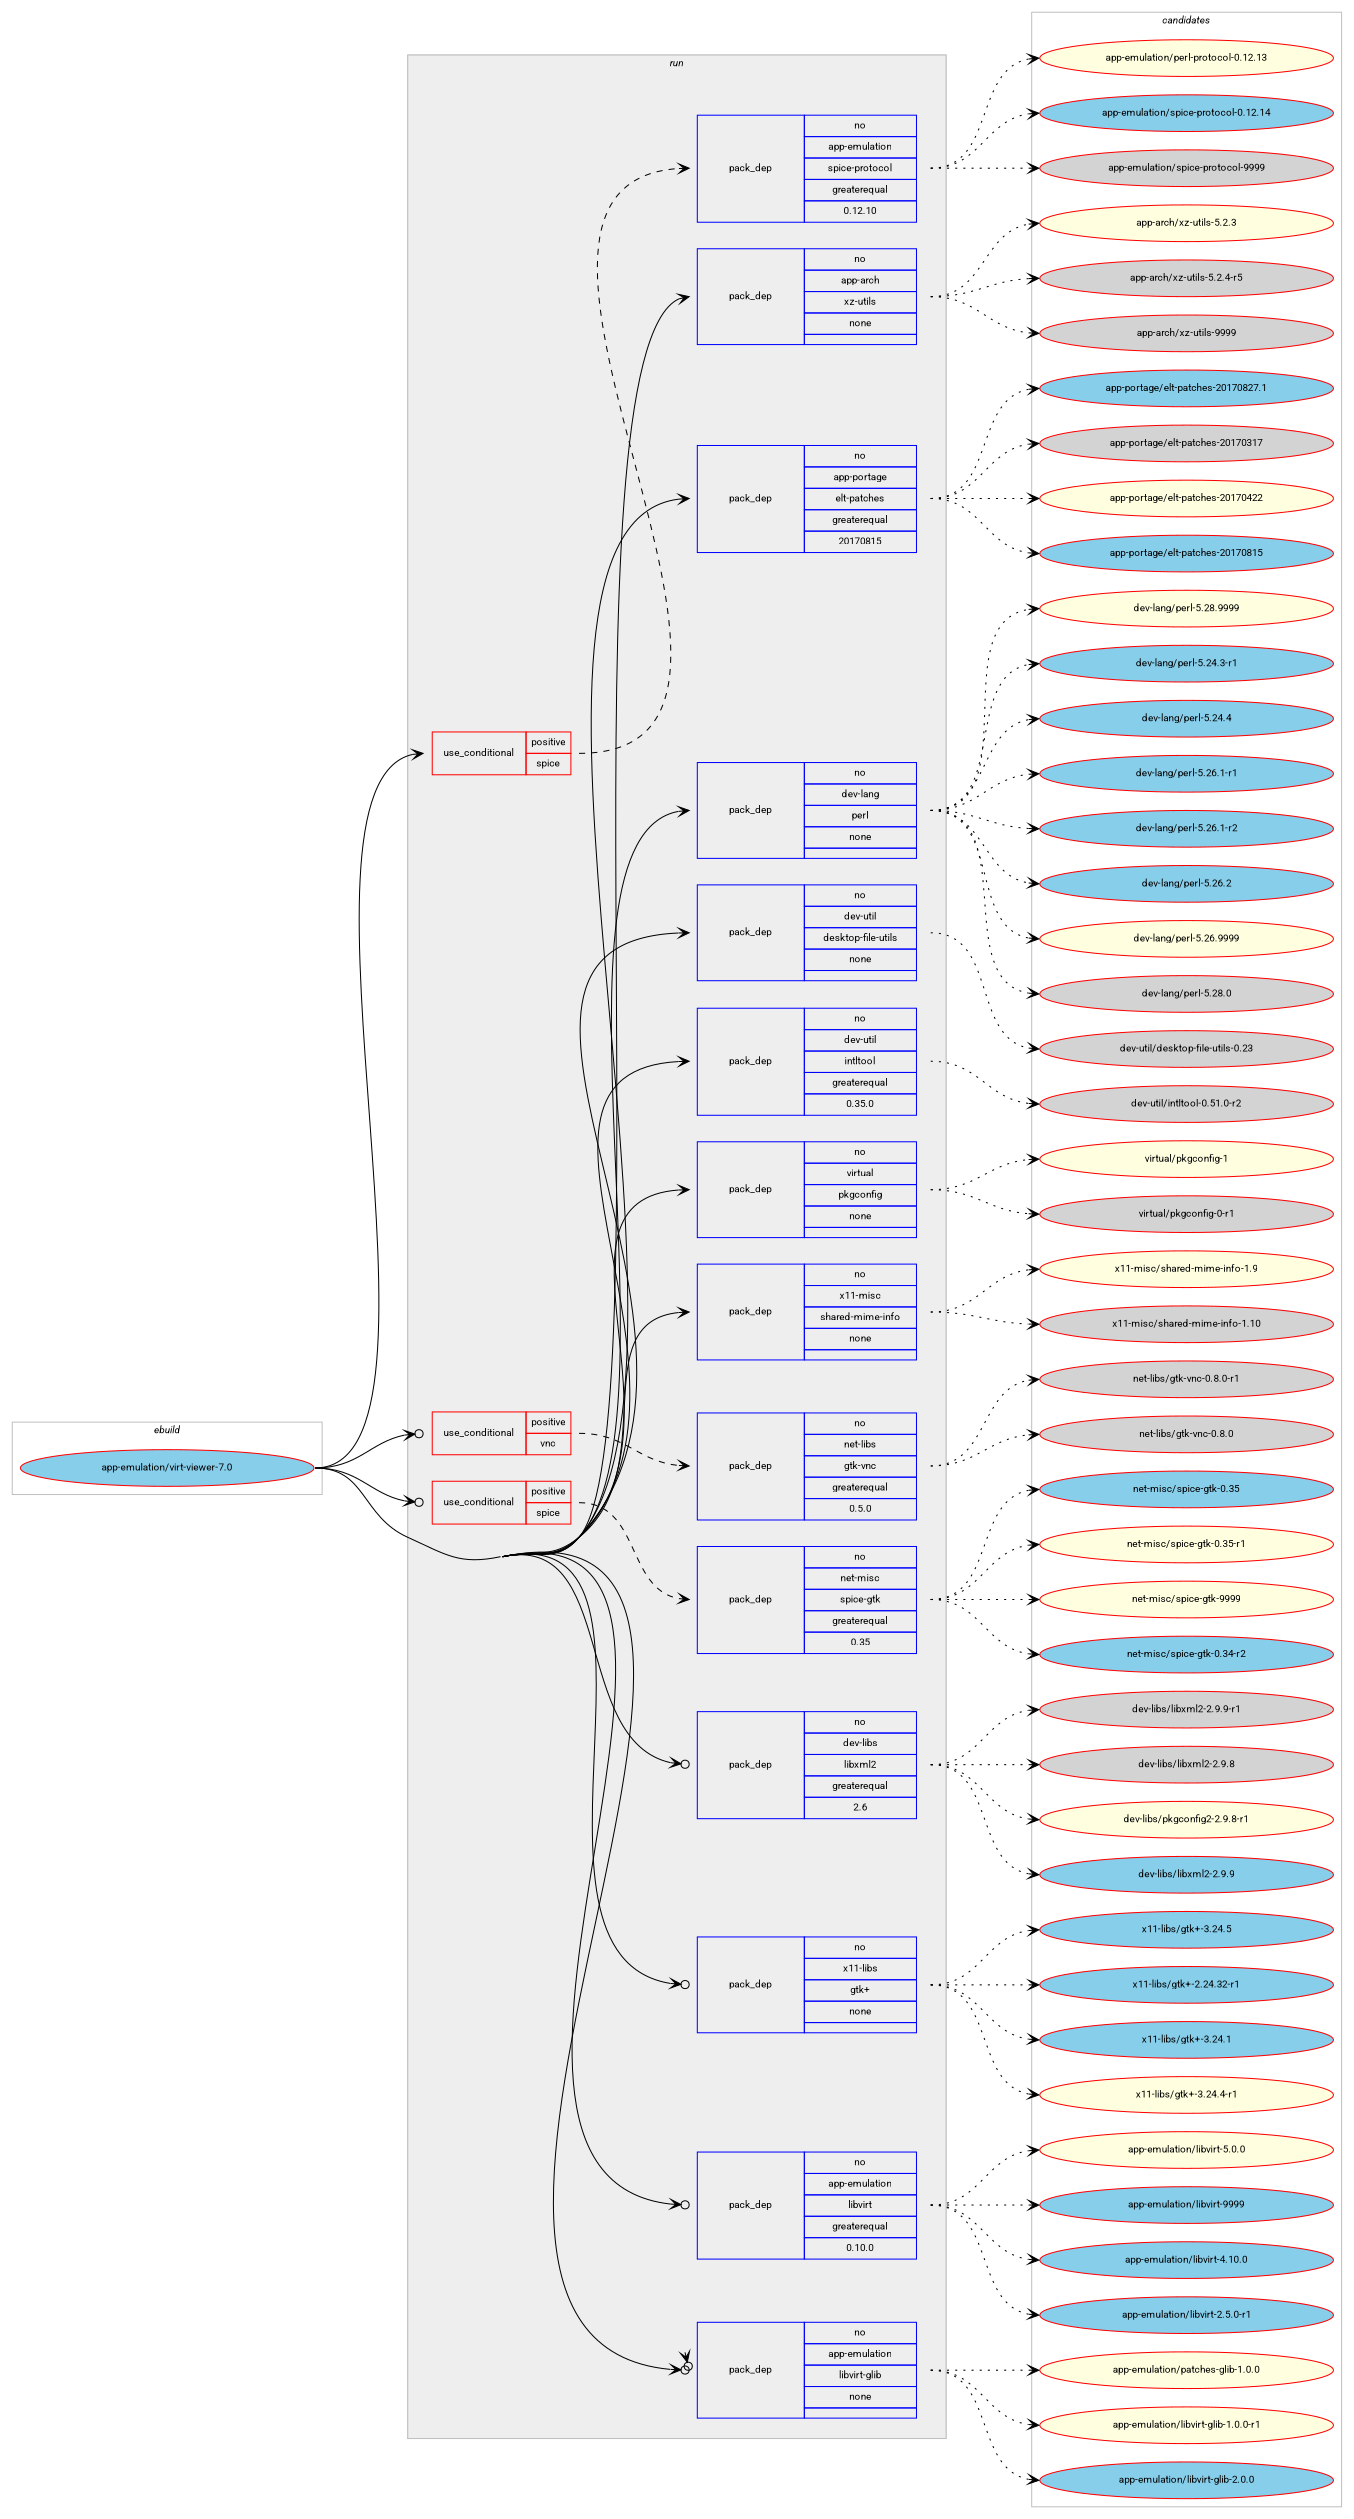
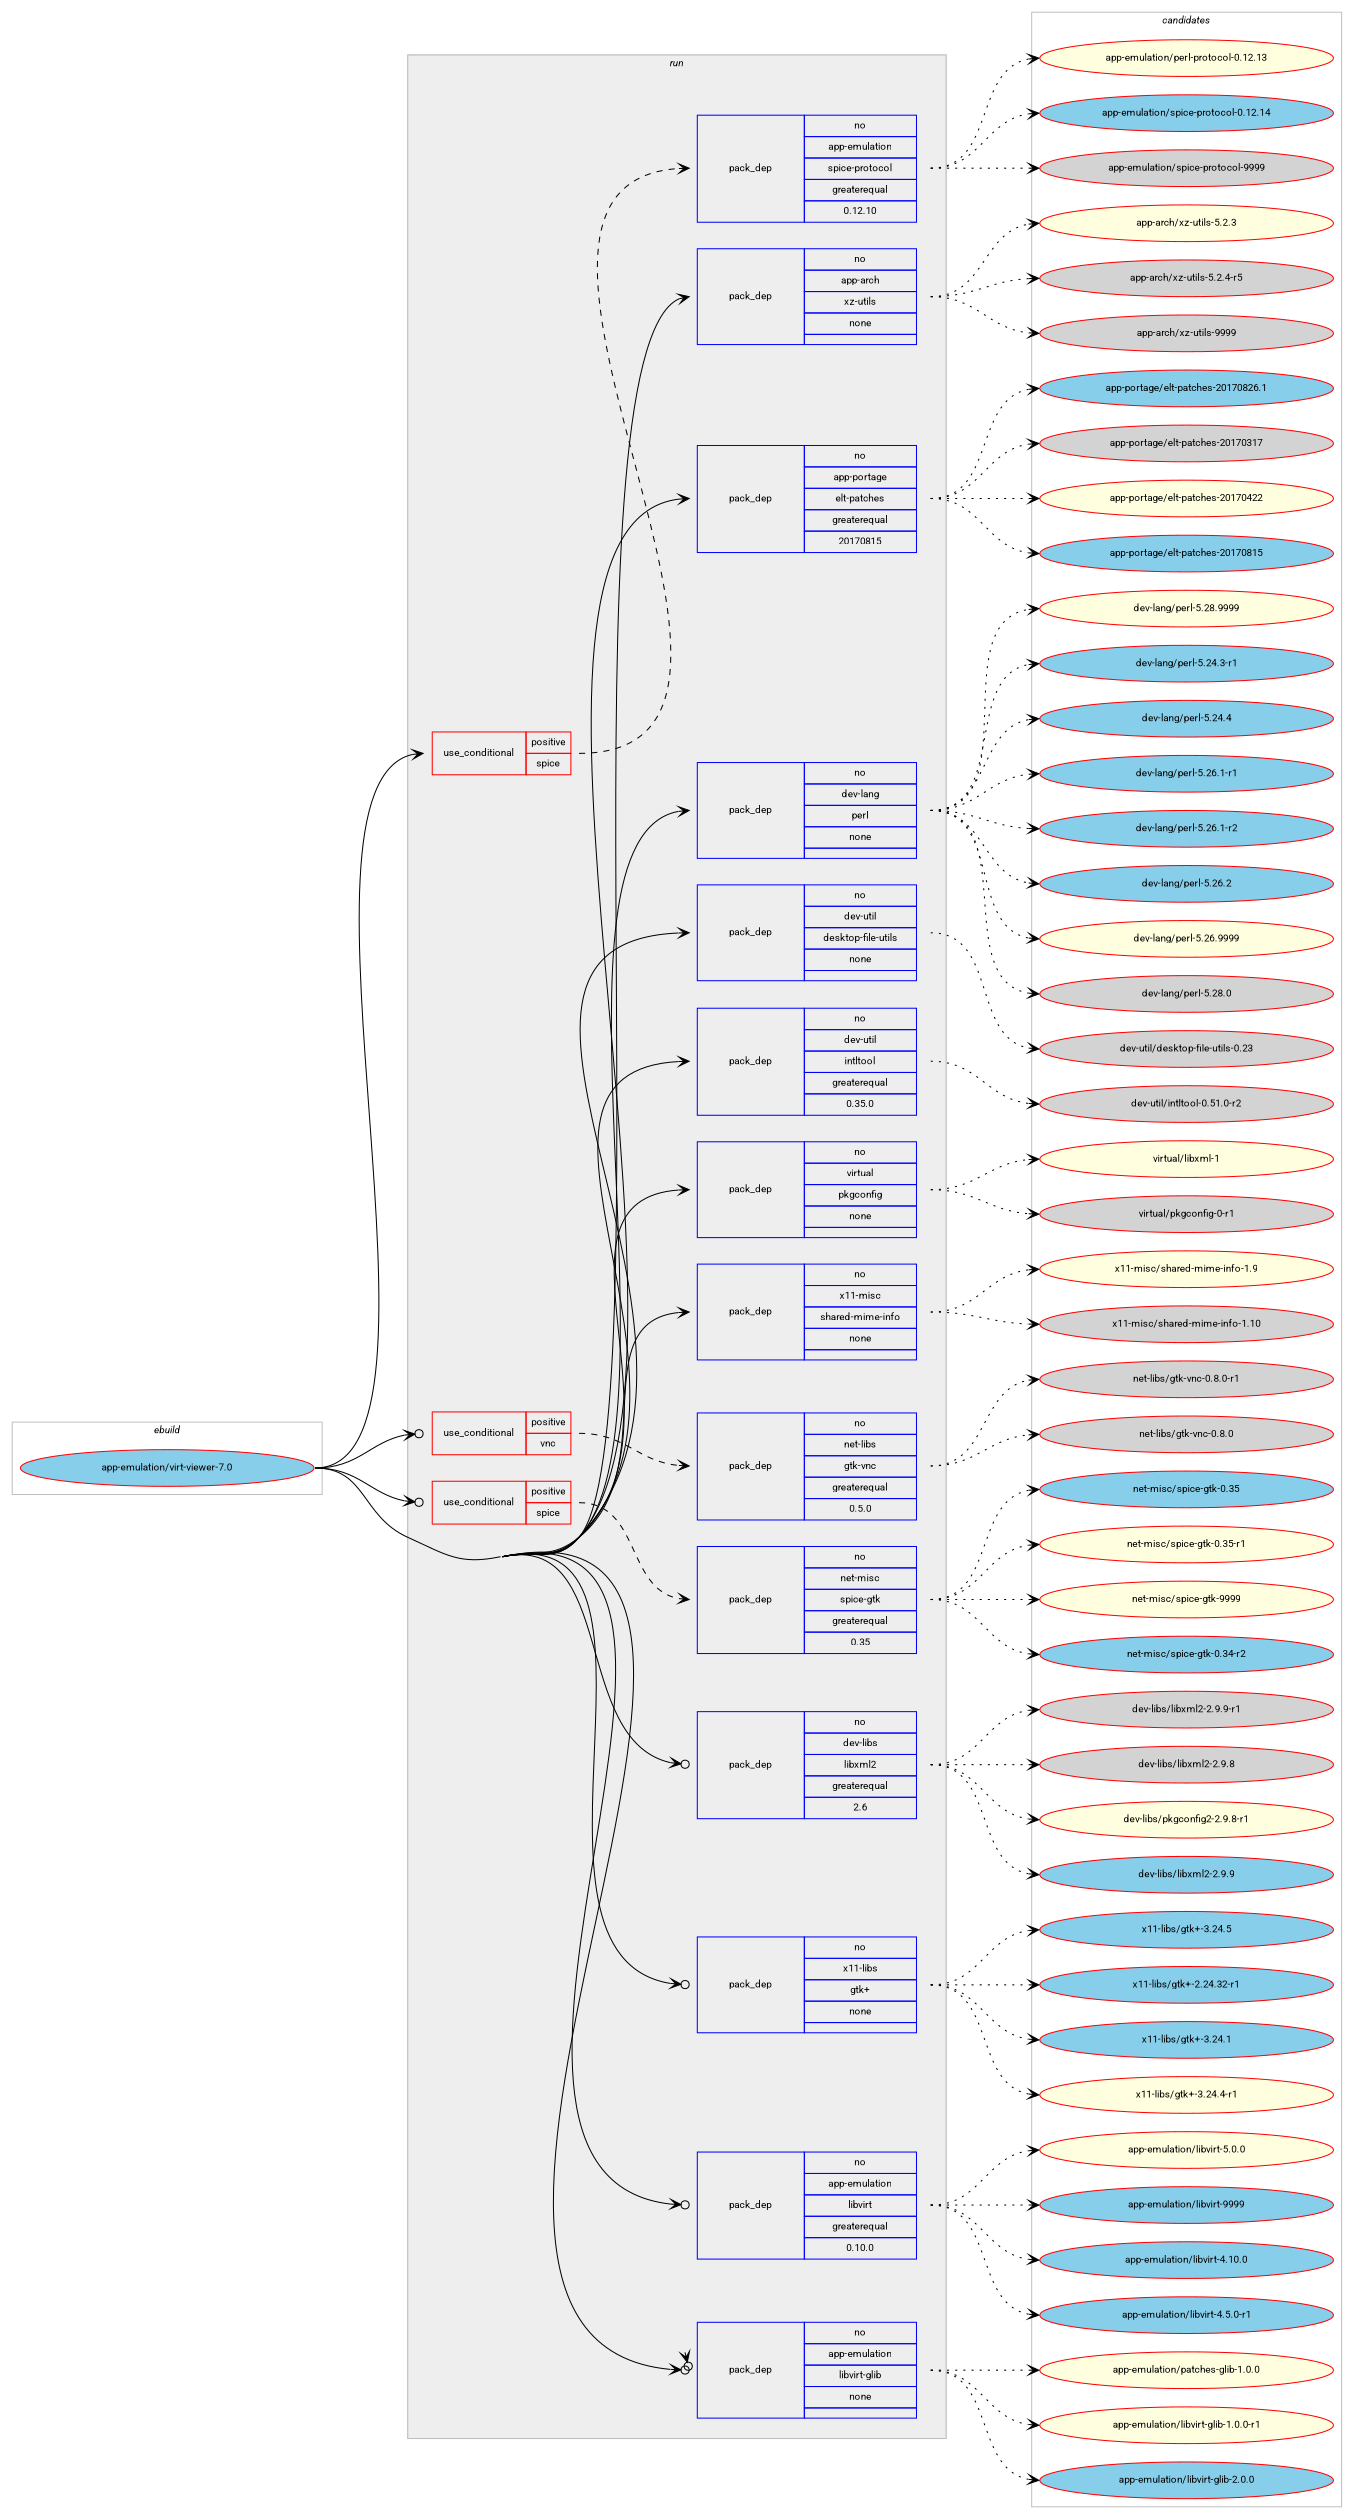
(1187, 388) -> (1187, 388)
(1187, 1159) -> (1187, 1159)
(1187, 2315) -> (1187, 2315)
